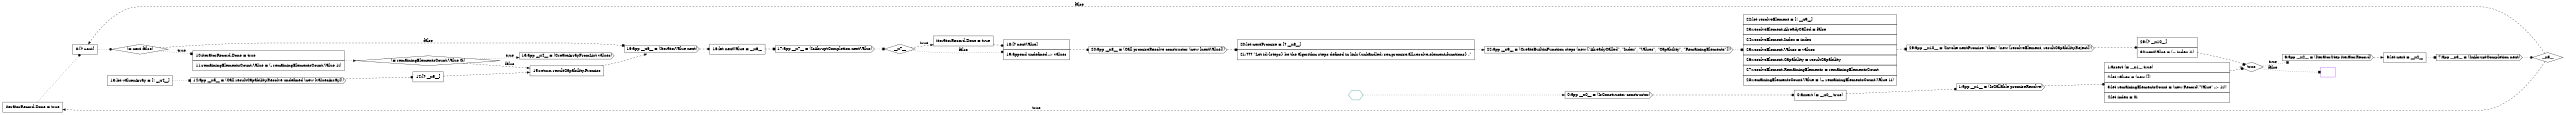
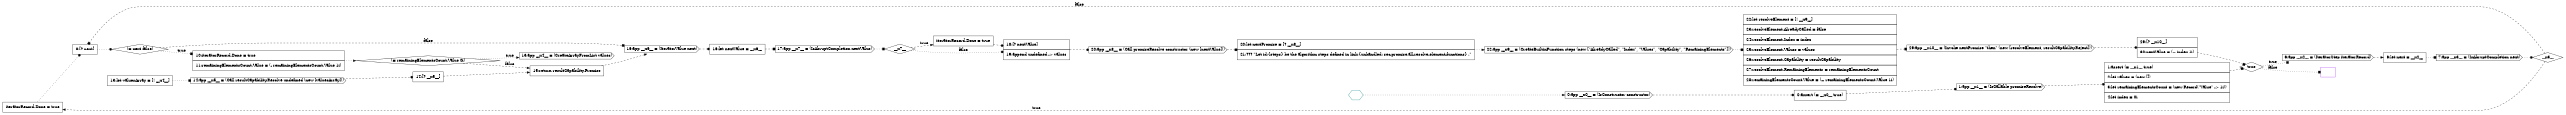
(1320, 7) -> (1320, 7)
